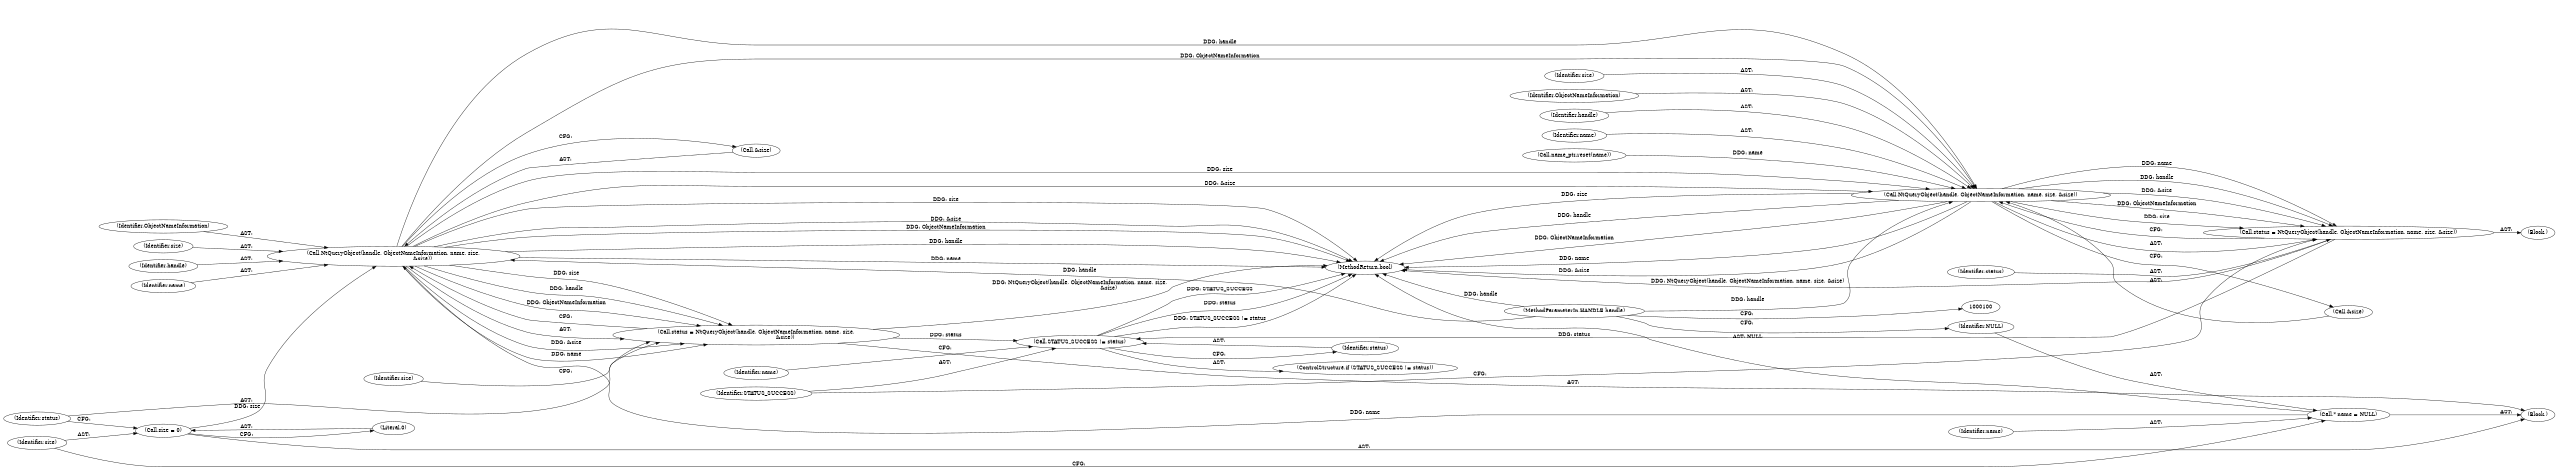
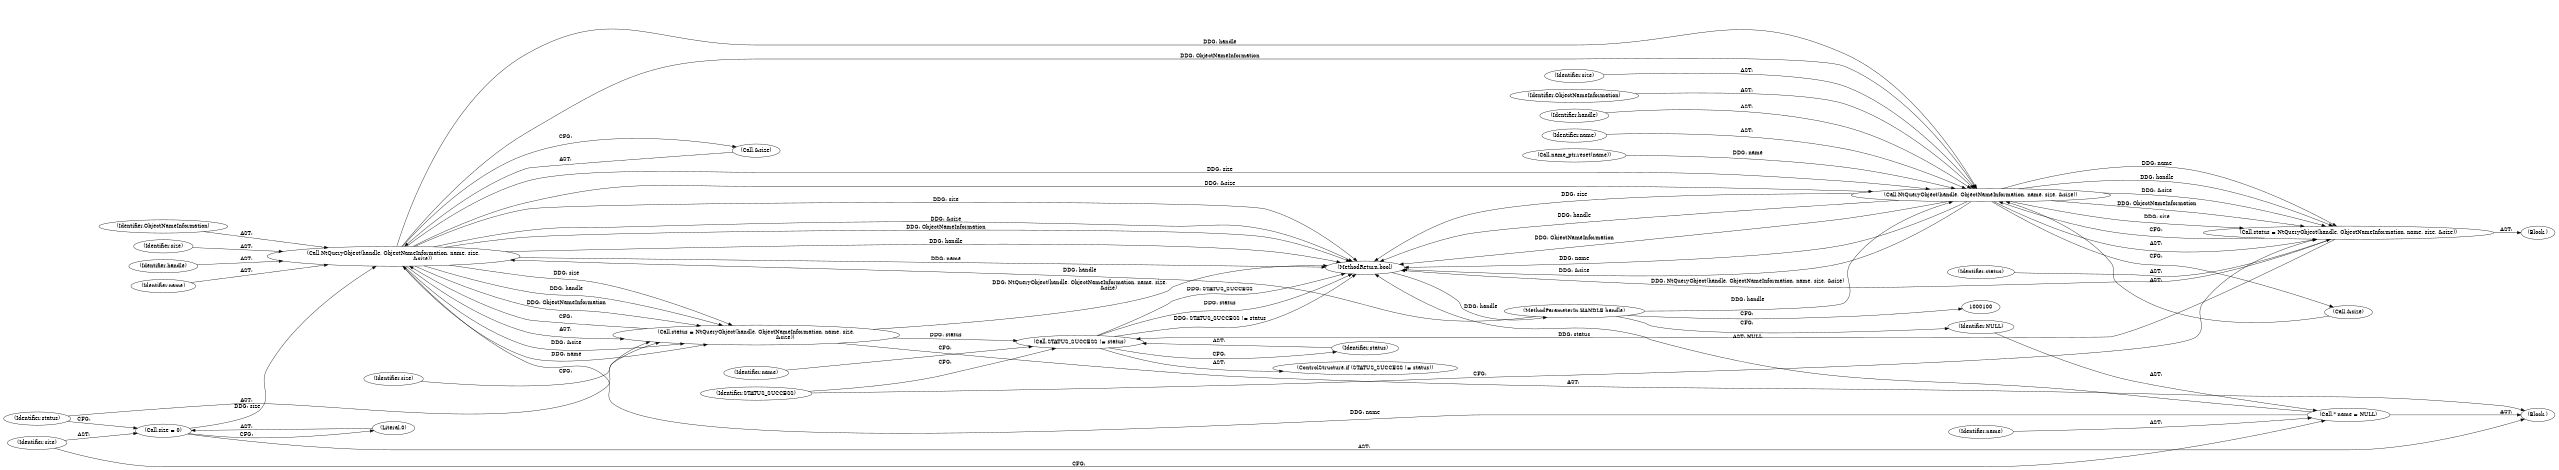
(1454, 295) -> (1463, 309)
(946, 362) -> (946, 362)
